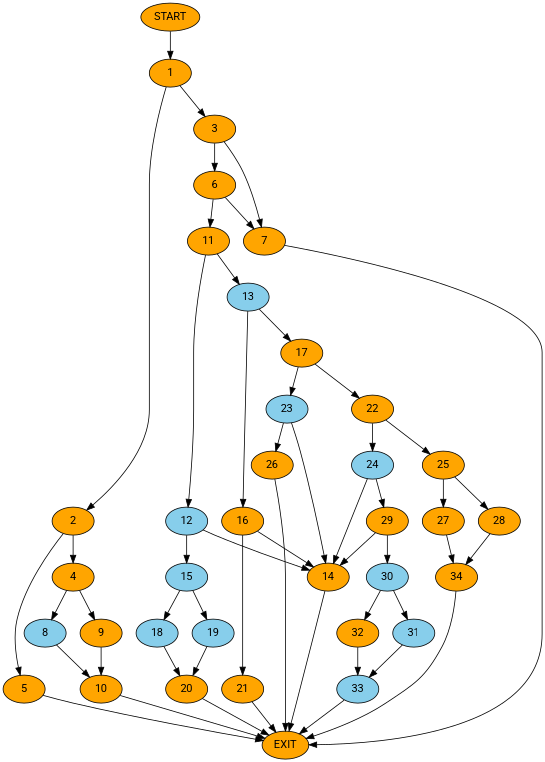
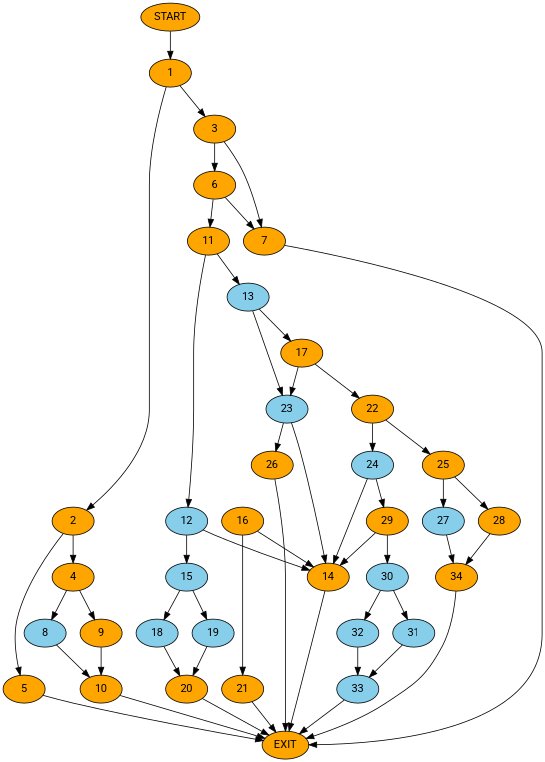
(245, 405) -> (266, 349)
(443, 521) -> (443, 521)
(358, 633) -> (358, 633)
